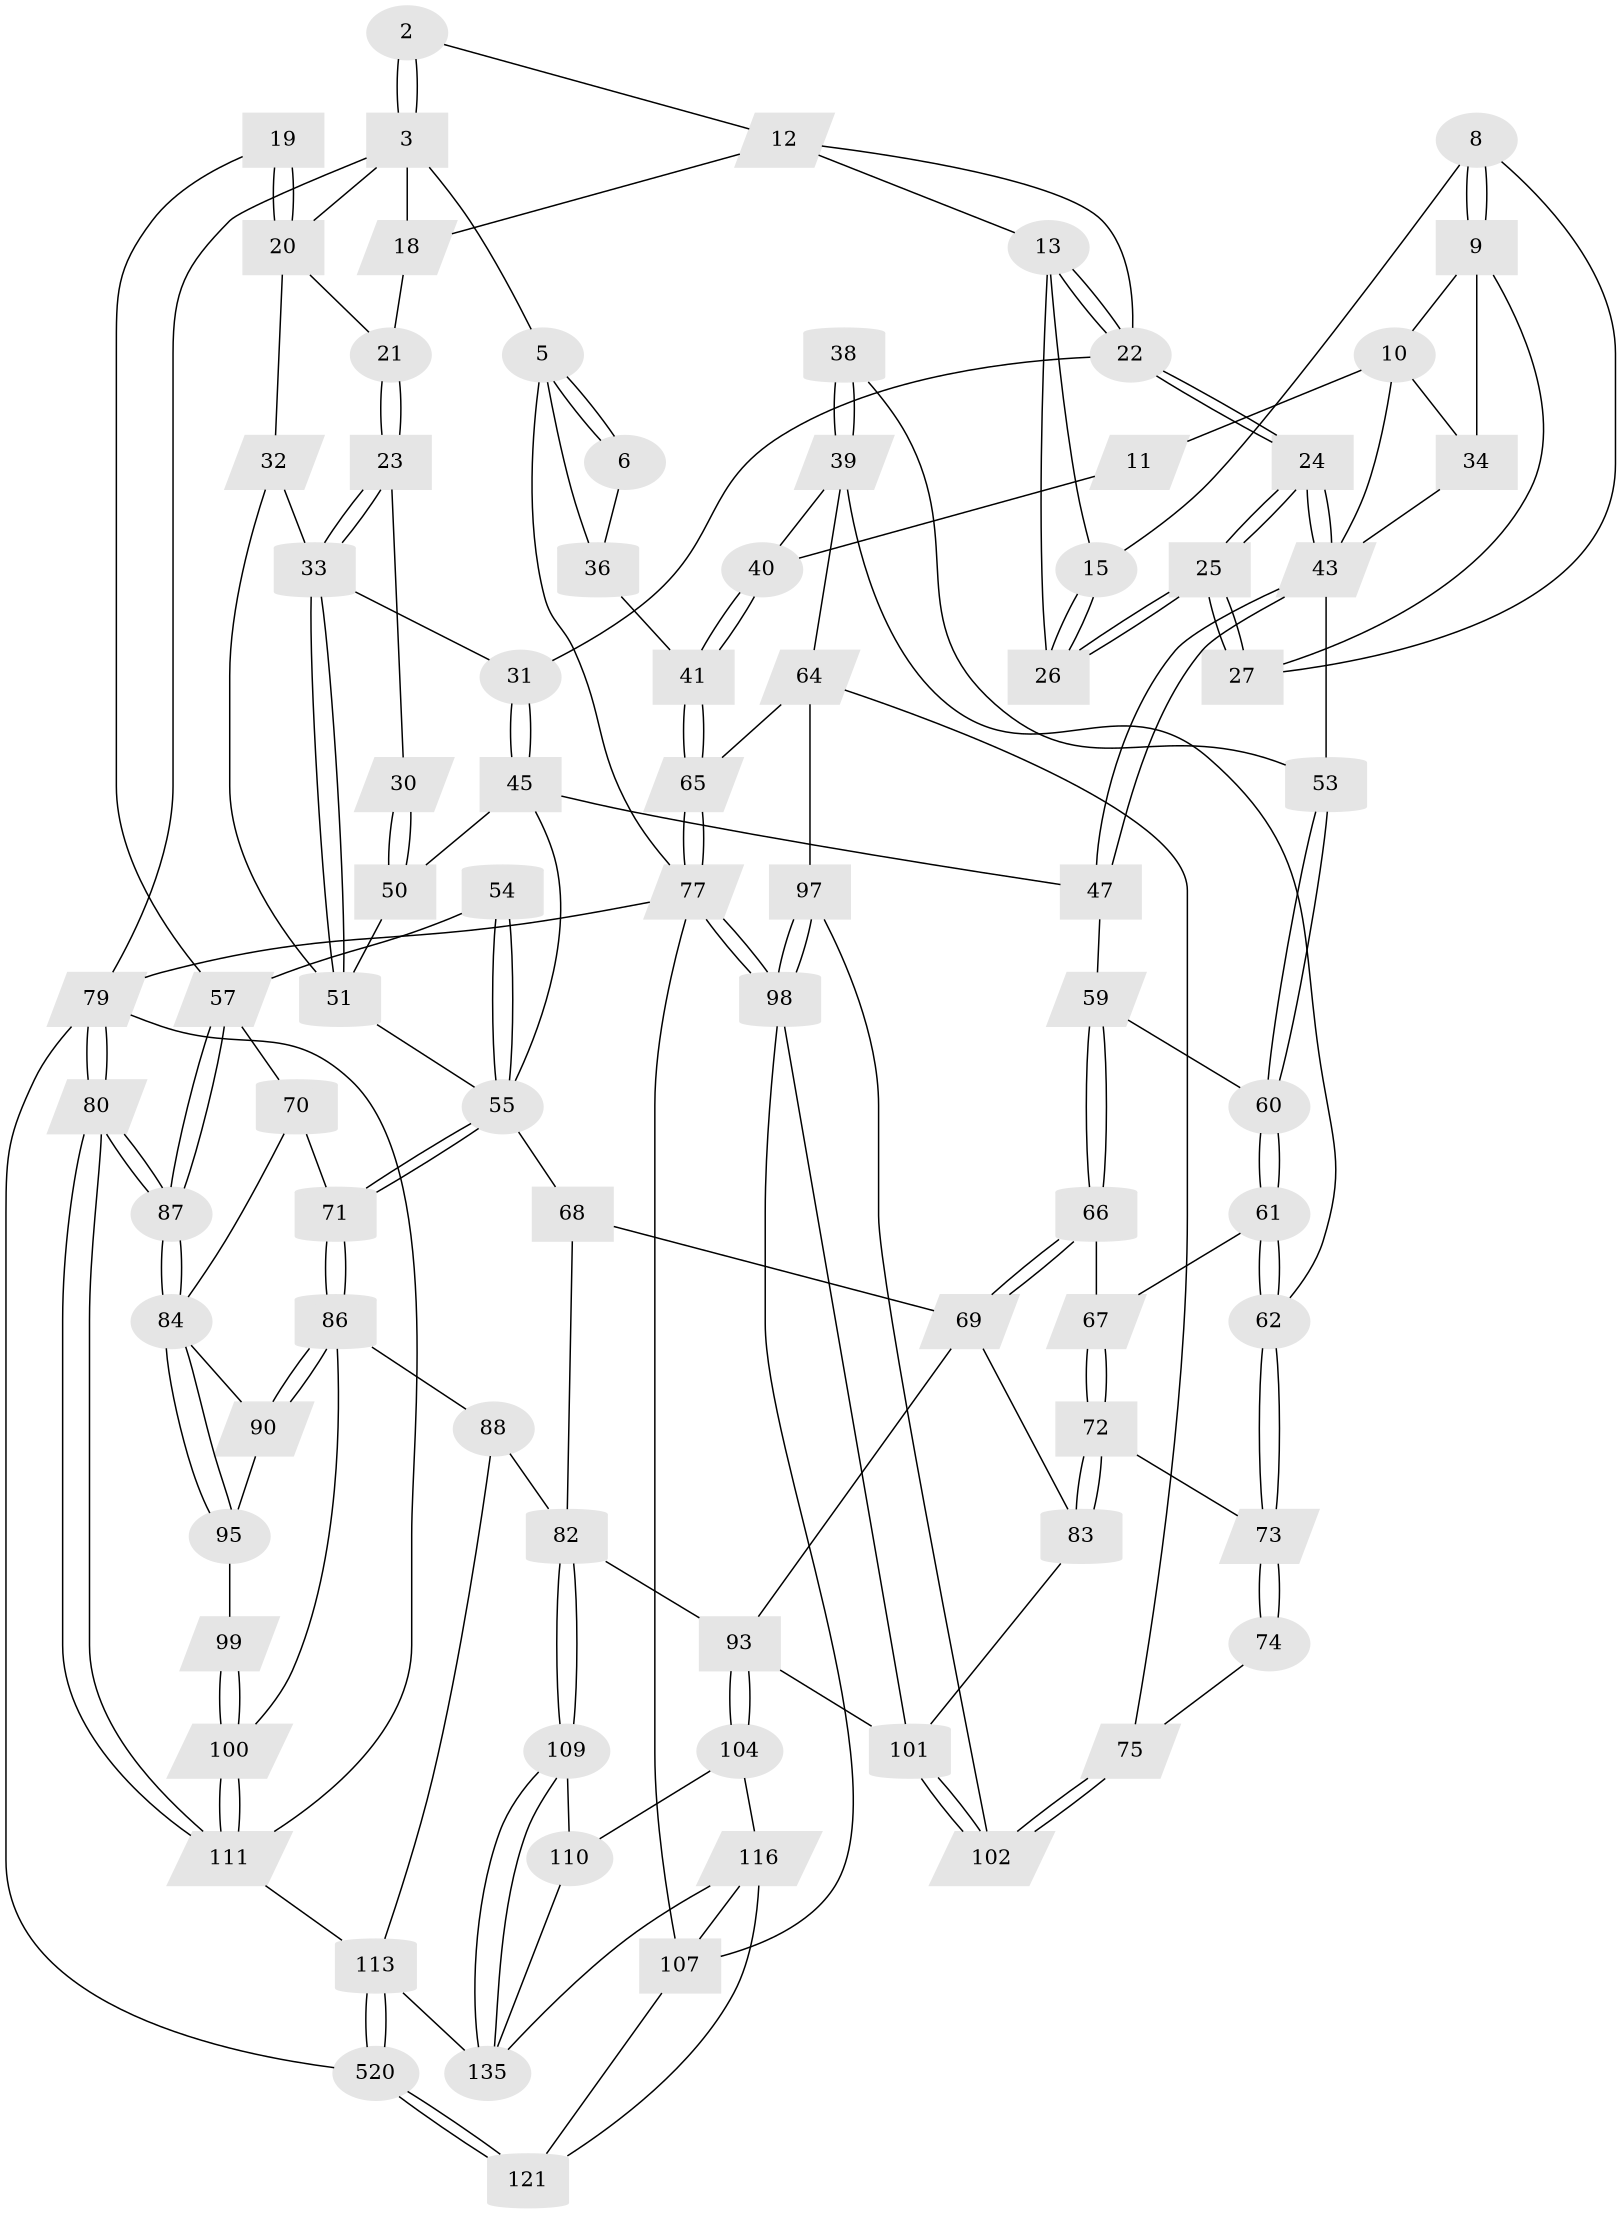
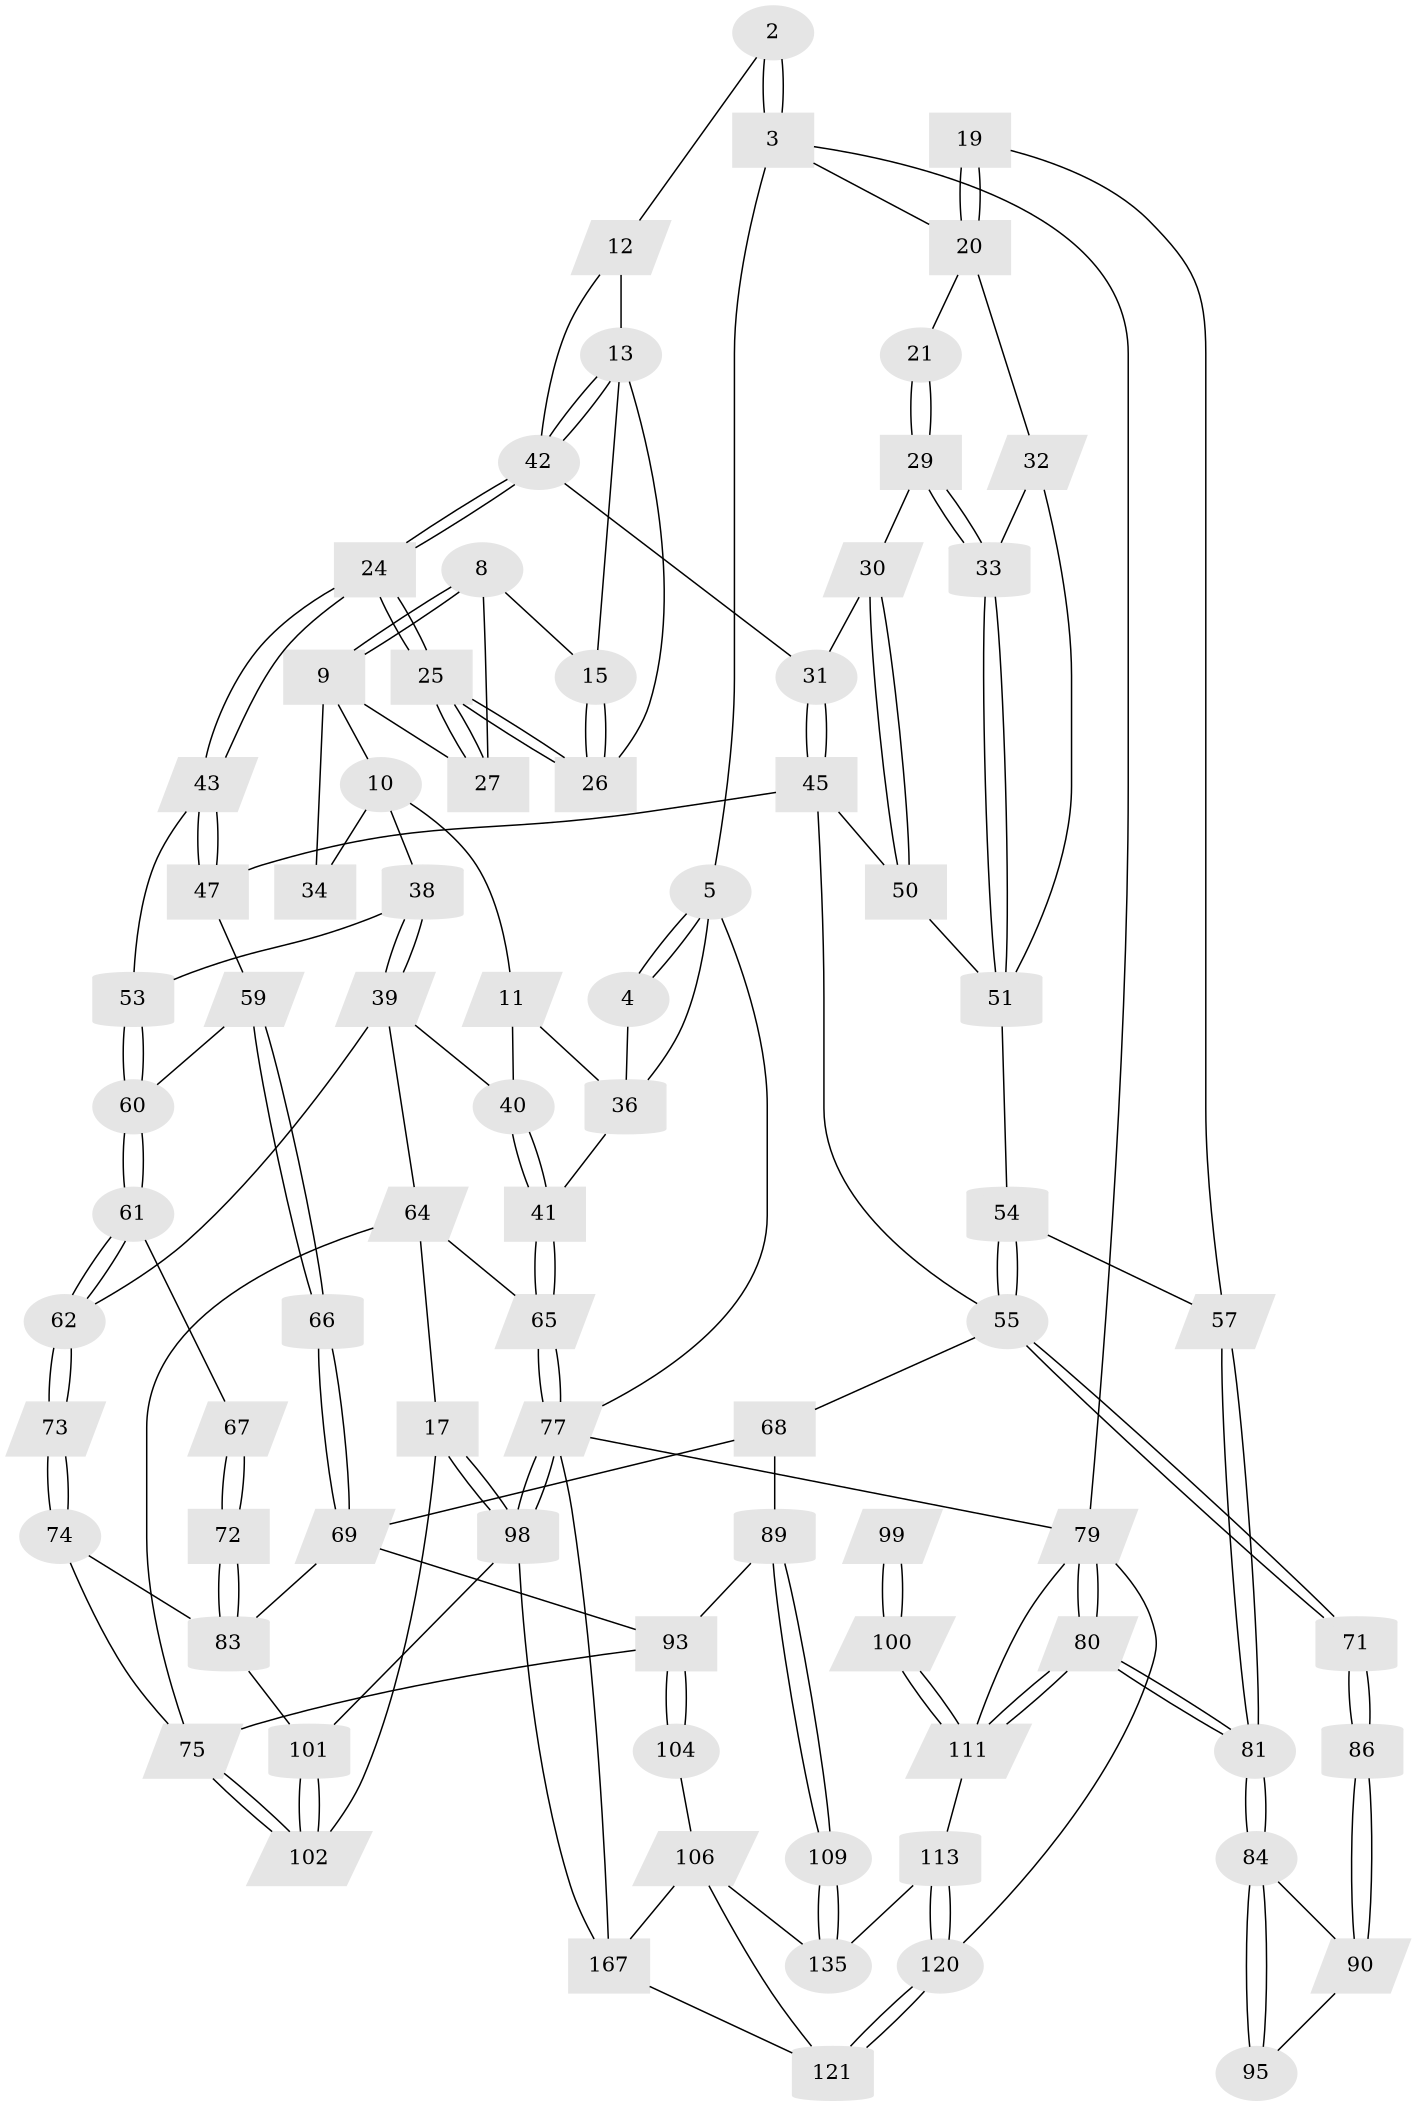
(407, 248) -> none
(1131, 355) -> (539, 462)
(391, 462) -> (921, 462)
(625, 462) -> (629, 999)
(1374, 465) -> (404, 844)
(1402, 516) -> none
(422, 626) -> (844, 624)
(810, 892) -> (438, 1429)
none -> (569, 1054)
(426, 1056) -> (1004, 1107)
(297, 1107) -> none
(172, 1214) -> (1255, 1751)
(1096, 1268) -> none
(494, 1429) -> none
(1187, 1485) -> none
(567, 1536) -> (775, 1536)
(327, 1545) -> none
none -> (140, 1587)
(230, 1590) -> none
(826, 1698) -> (437, 1682)
(570, 1859) -> none
(759, 1859) -> (696, 1859)
(680, 1966) -> (609, 1966)
(376, 2073) -> (940, 1966)
